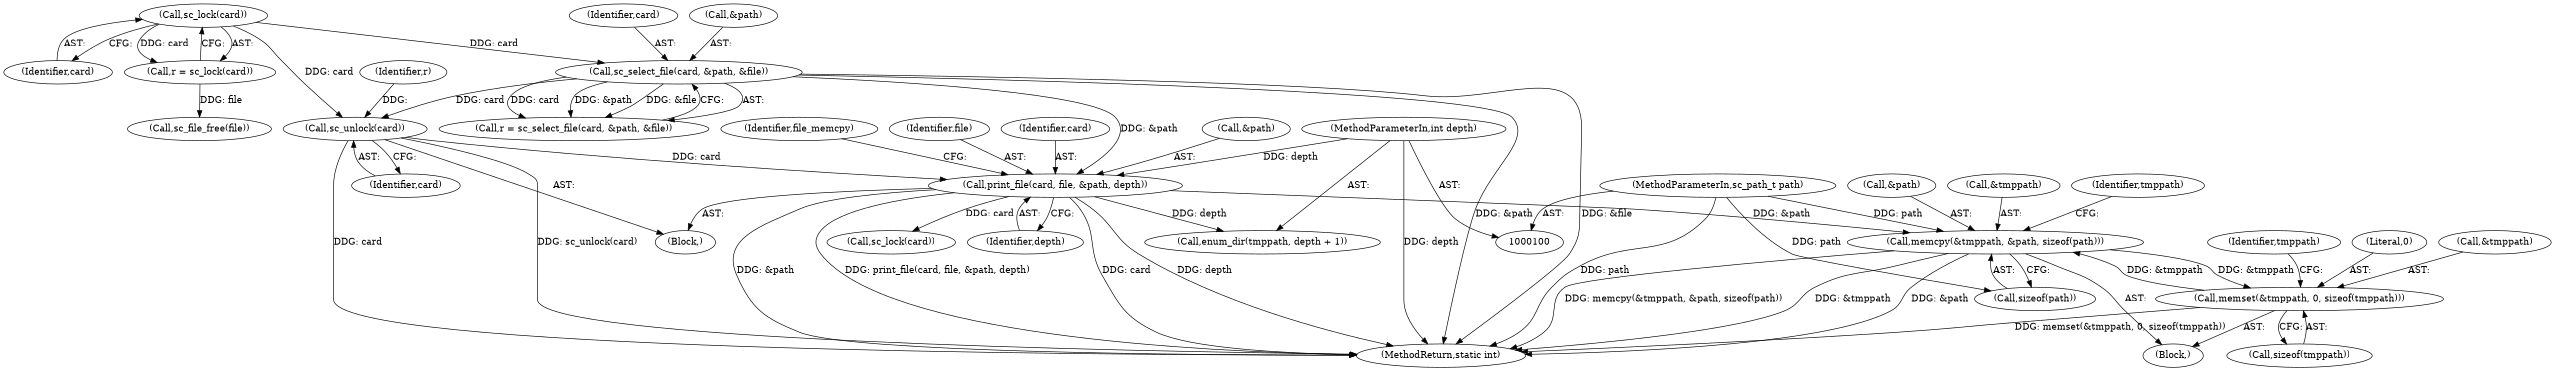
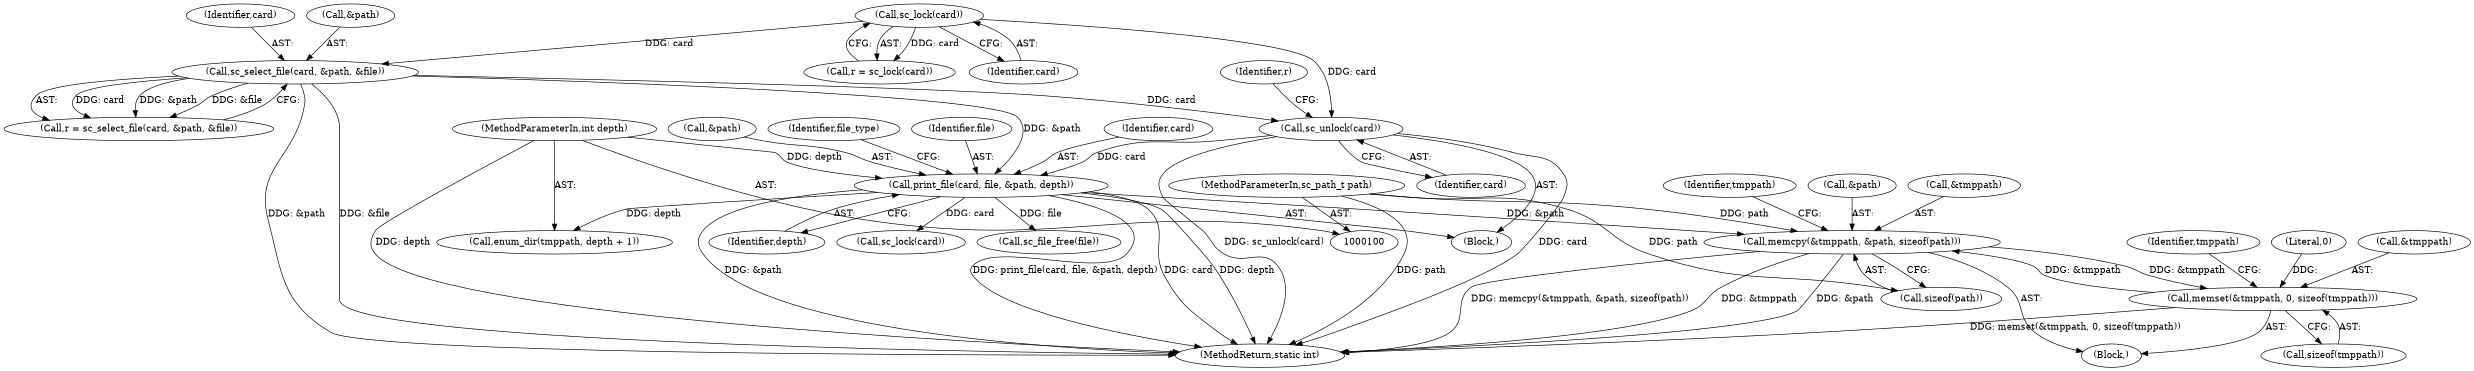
(200, 97) -> (1013, 212)
(396, 101) -> (1309, 101)
(799, 129) -> (834, 129)
(2362, 271) -> (2306, 271)
